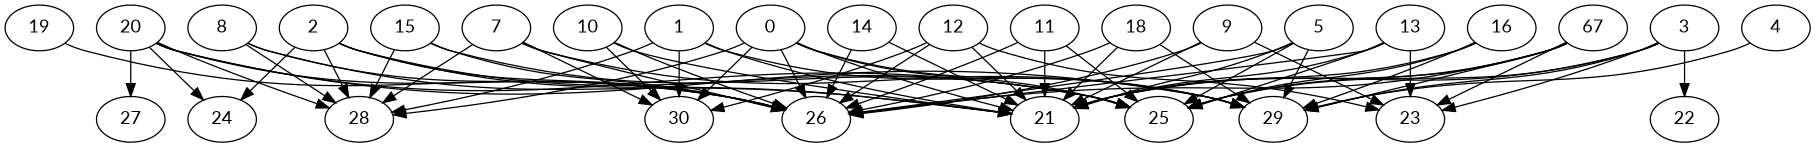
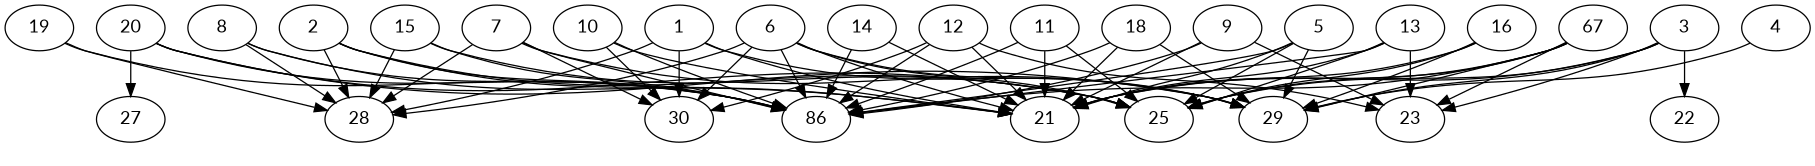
(771, 28) -> (771, 28)
(237, 75) -> (221, 85)
(222, 119) -> none
(816, 119) -> (816, 119)
